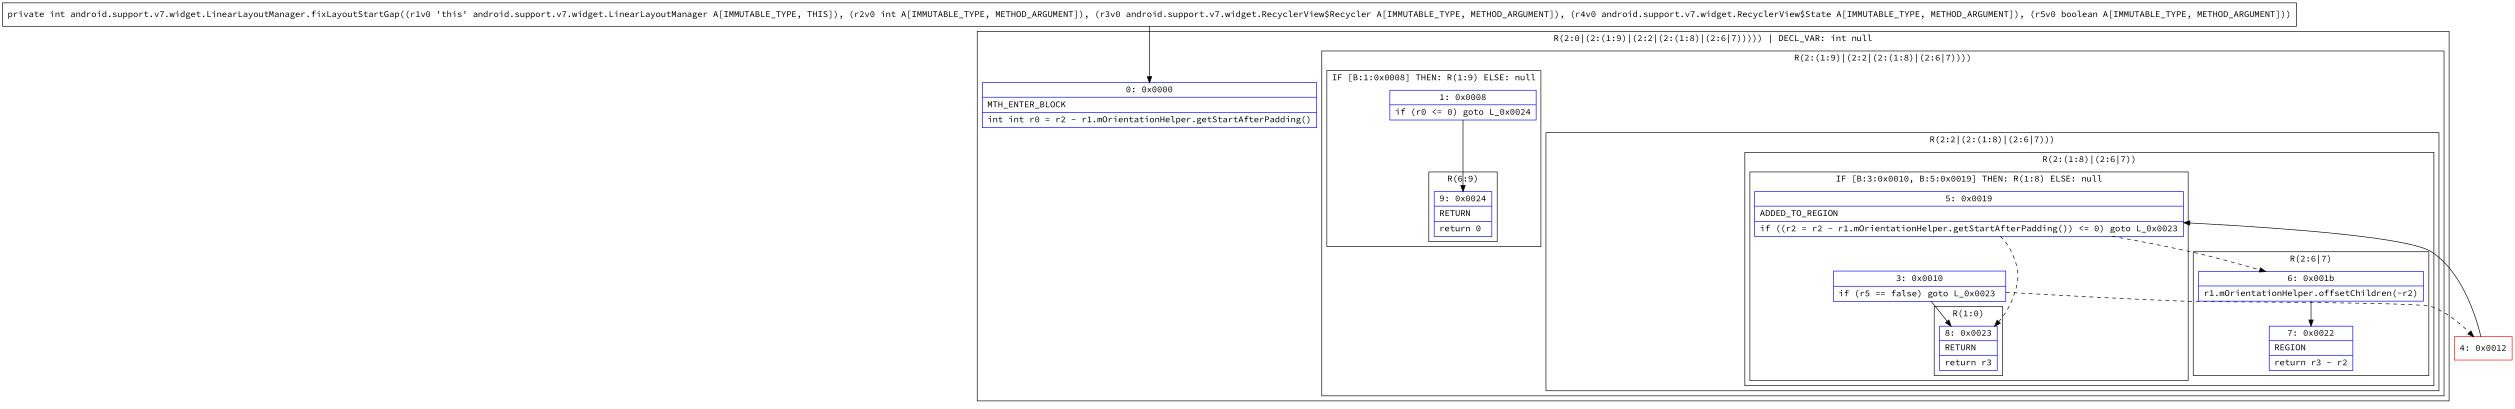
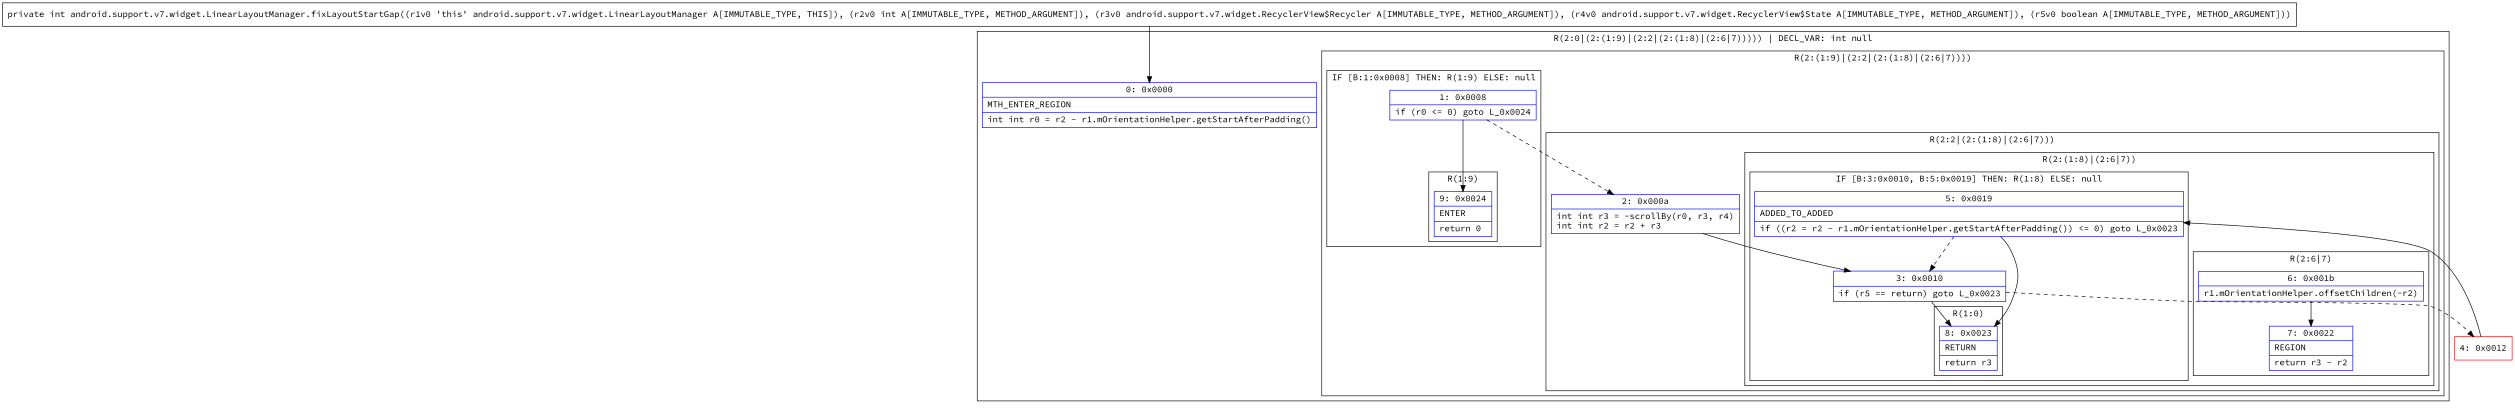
(1027, 104) -> (1029, 104)
(1463, 179) -> (1463, 179)
(1455, 213) -> (1453, 213)
(1799, 213) -> (1796, 213)
none -> (1645, 214)
(2183, 250) -> (1944, 251)
(2018, 279) -> (2018, 279)
(1917, 294) -> (1920, 294)
